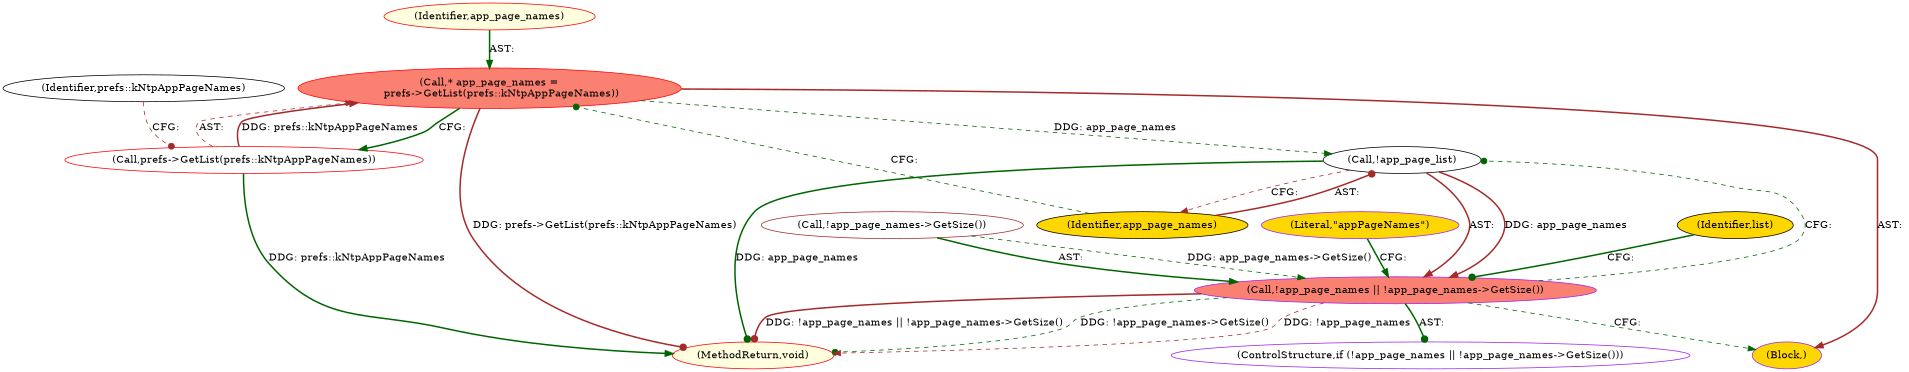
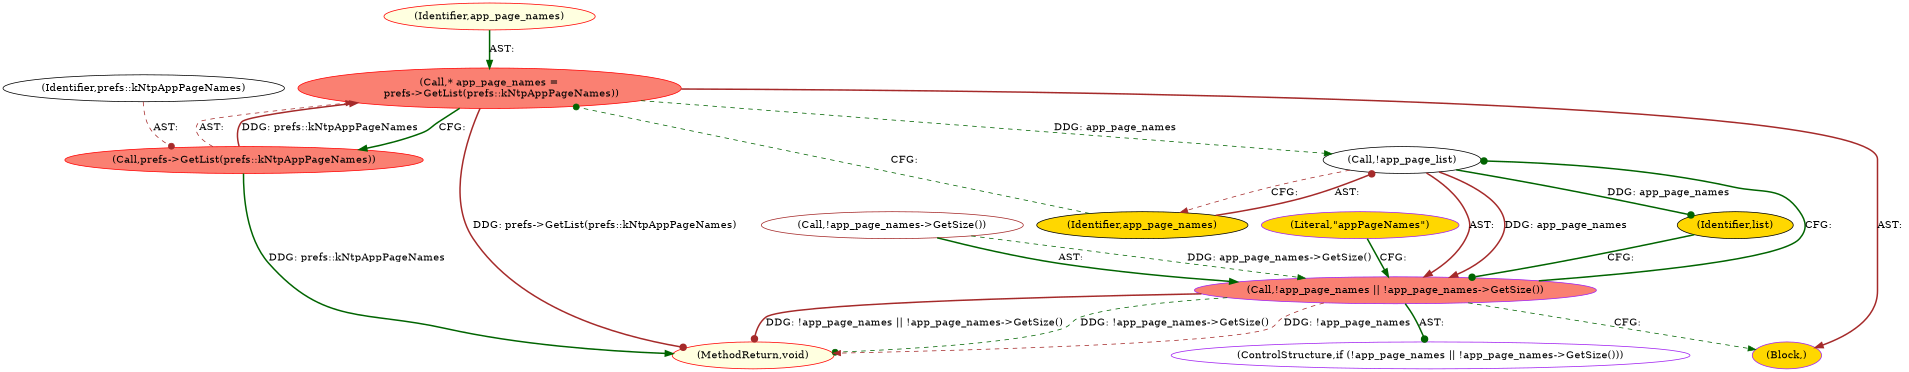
(168, 127) -> (168, 127)
(244, 160) -> (244, 160)
(972, 173) -> (1572, 191)
(1791, 202) -> (1791, 202)
